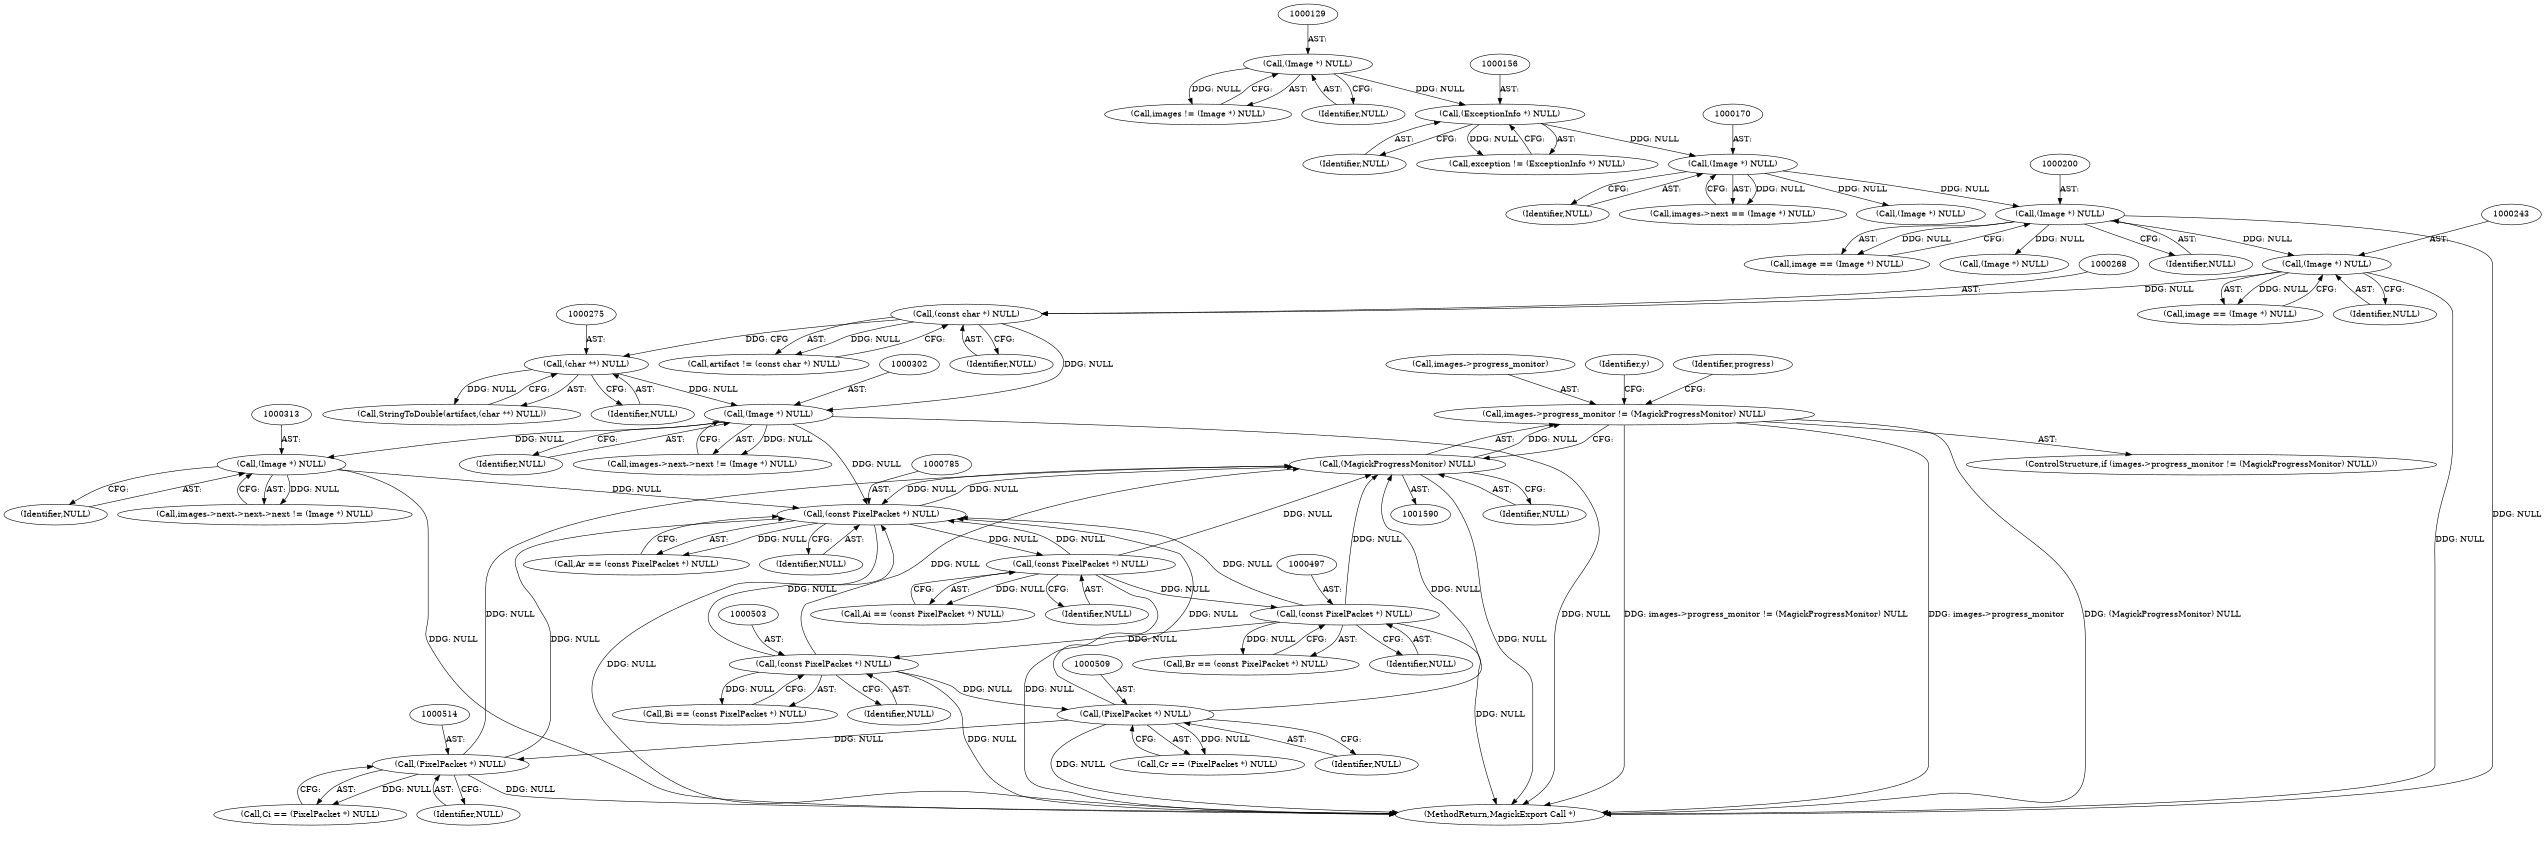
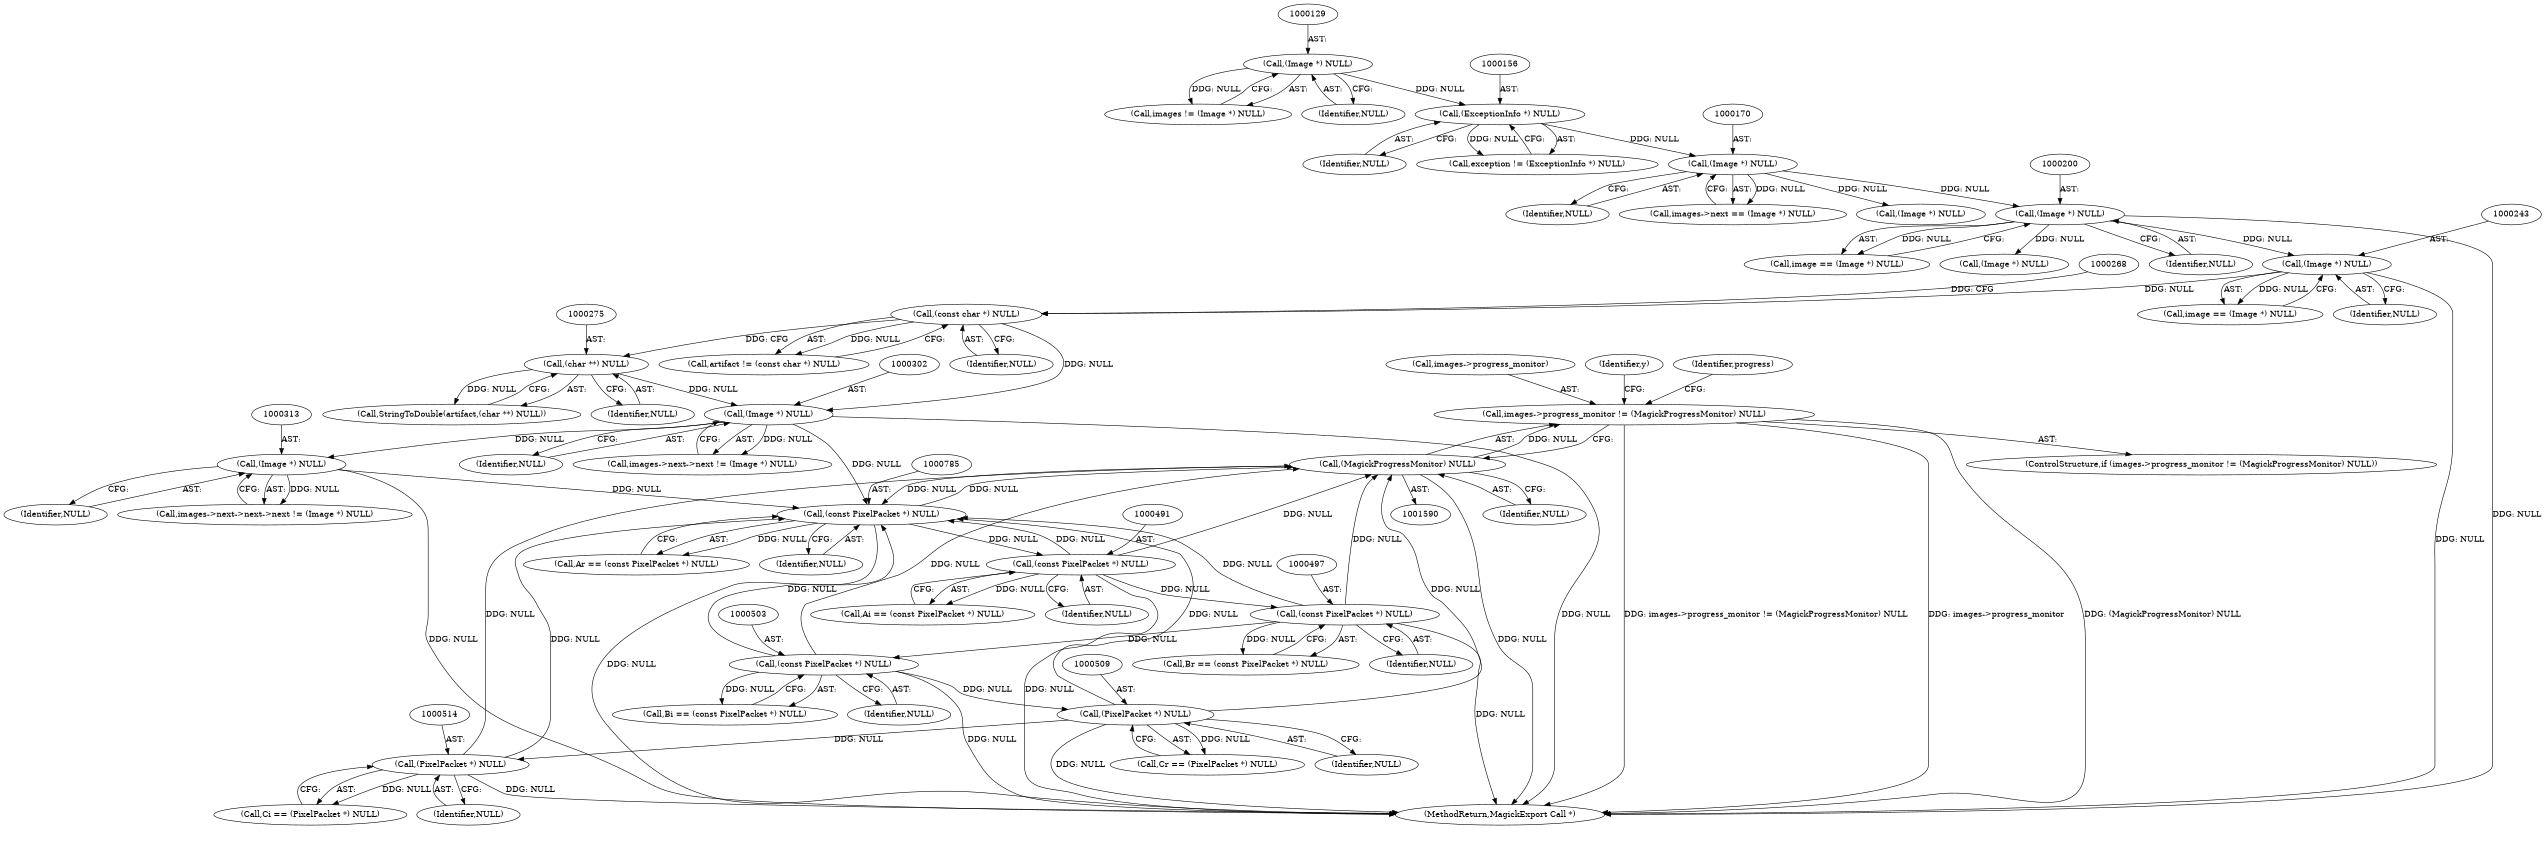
(1973, 290) -> (1973, 290)
none -> (1153, 515)
